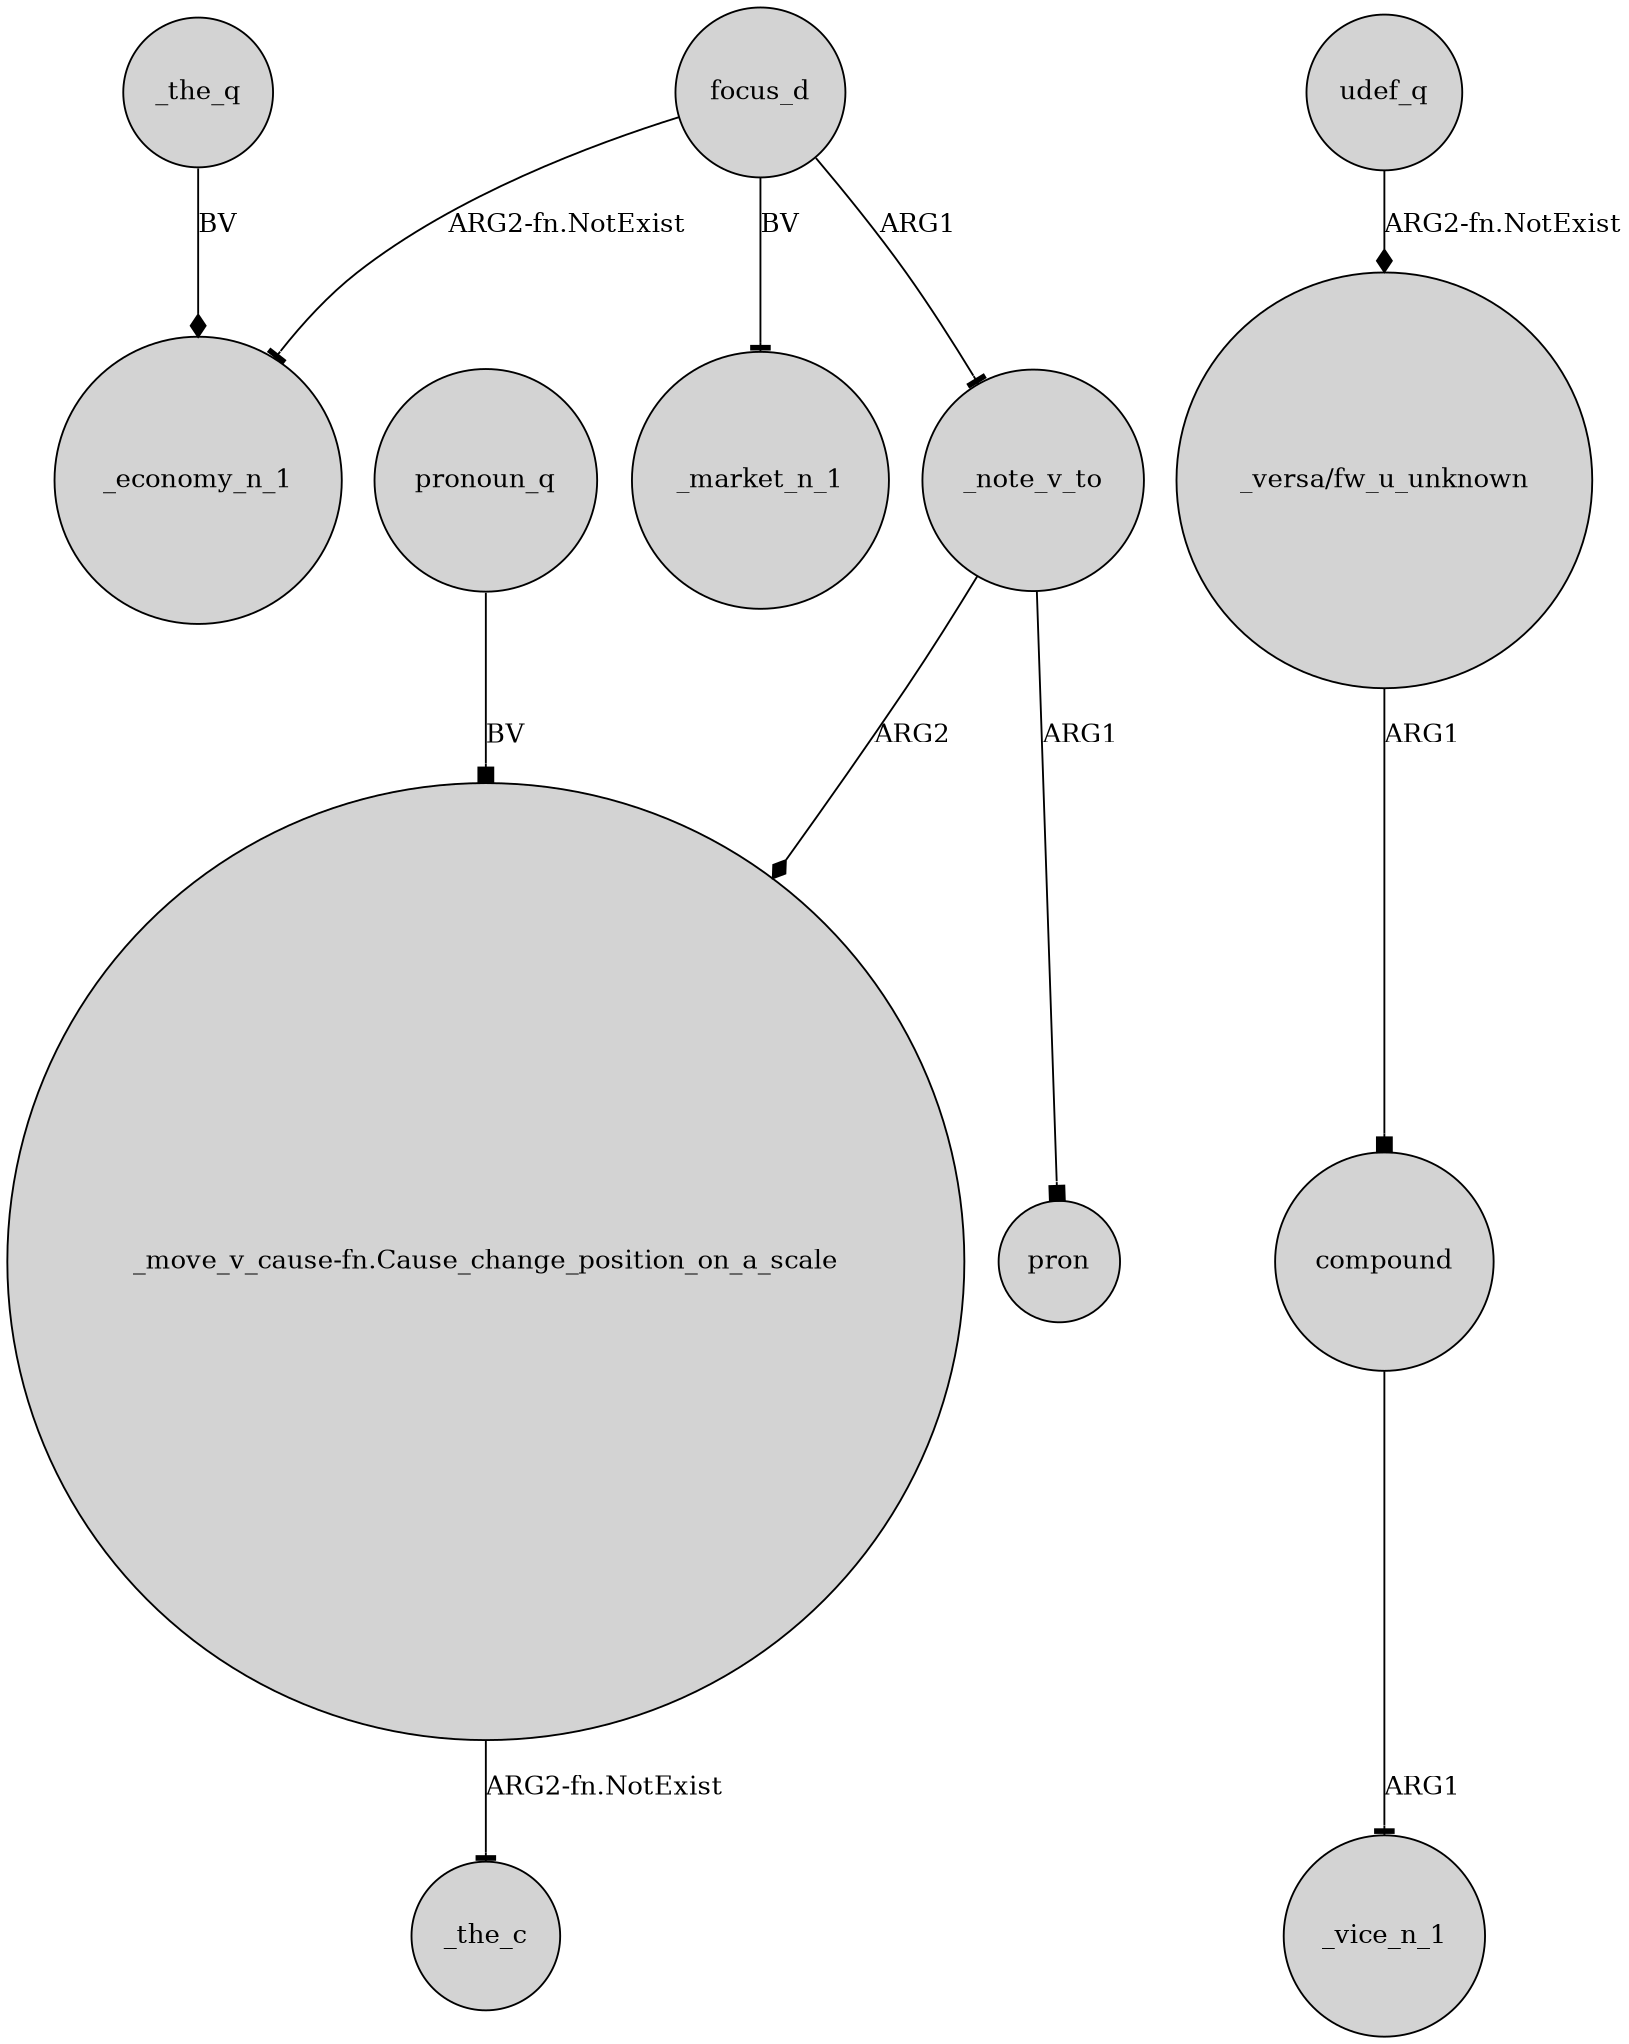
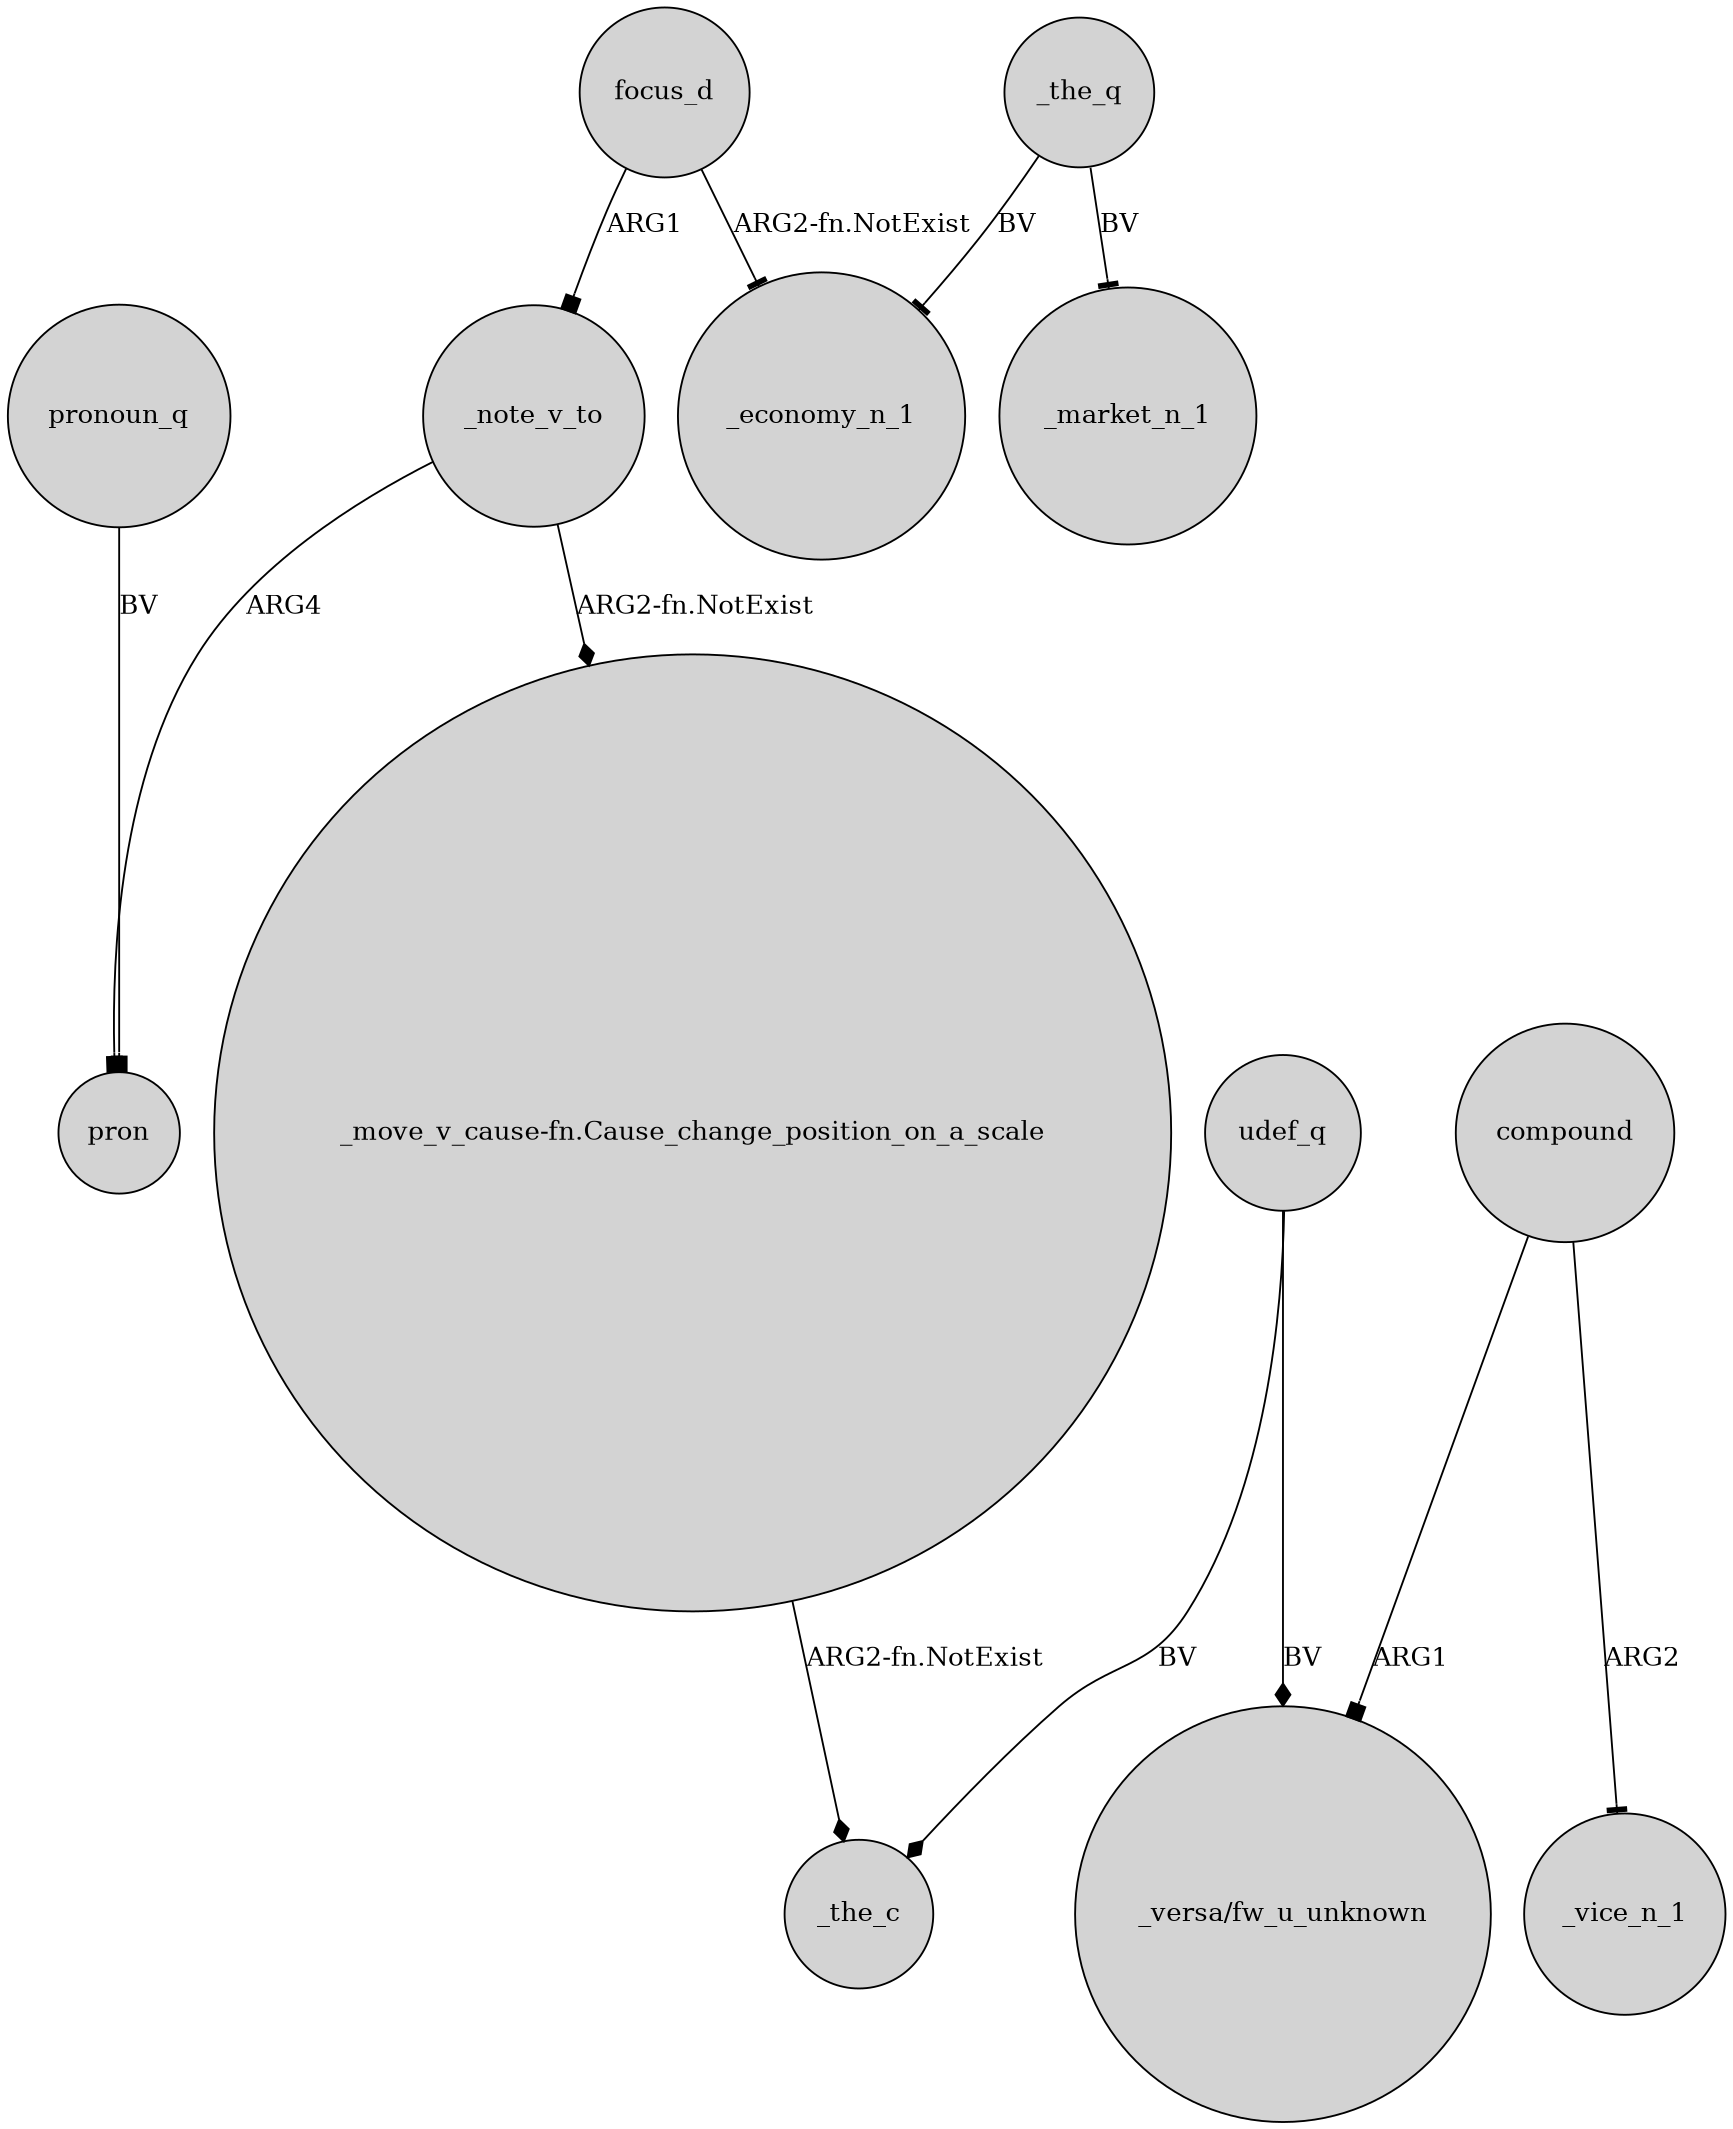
(1503, 225) -> (1303, 1659)
(198, 241) -> (984, 232)
(760, 260) -> (1099, 223)
(899, 263) -> (599, 230)
(486, 678) -> (119, 790)
(913, 736) -> (695, 607)
(1081, 736) -> (284, 607)
(1384, 911) -> (1444, 1468)
none -> (1203, 1584)
(1423, 1788) -> (1643, 1659)
(486, 1796) -> (816, 1710)
